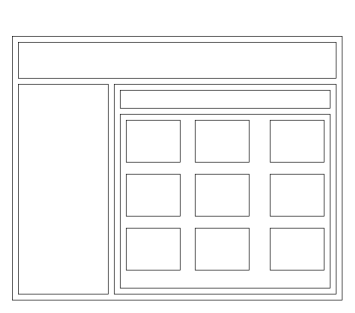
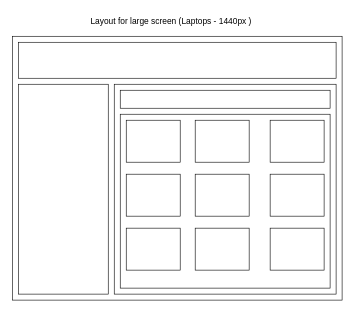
none -> (171, 21)
